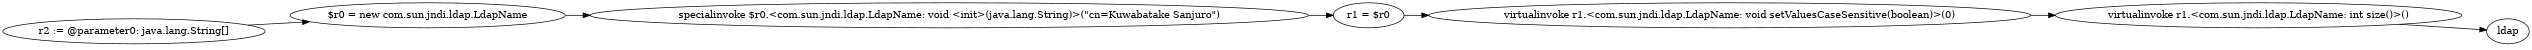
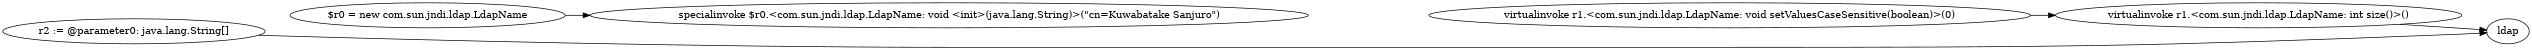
(1369, 15) -> none
(275, 24) -> (1369, 47)
